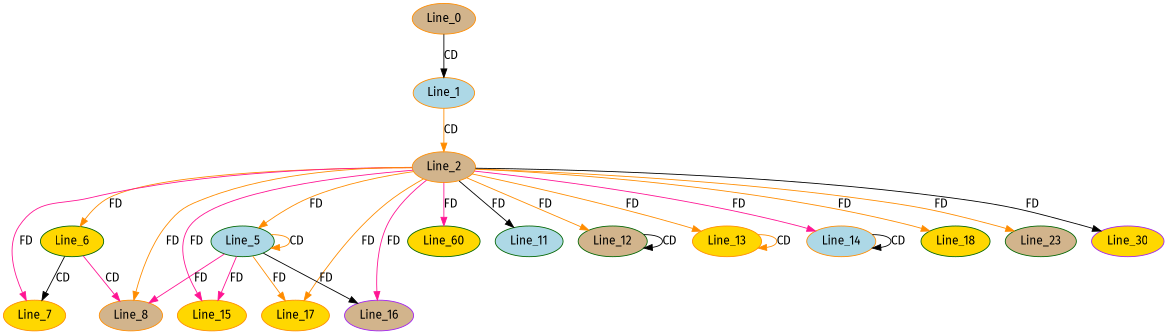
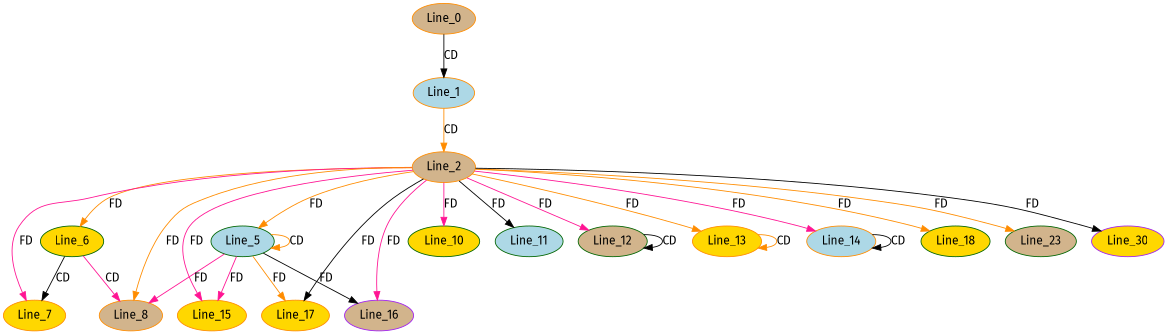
(524, 202) -> (524, 202)
(359, 229) -> (359, 229)
(444, 241) -> (444, 241)
